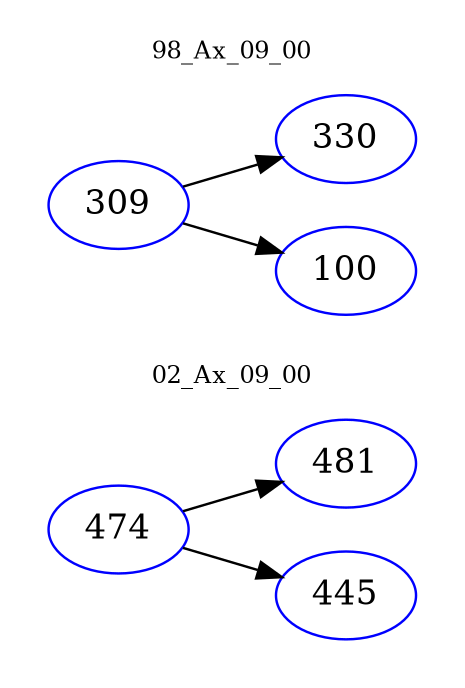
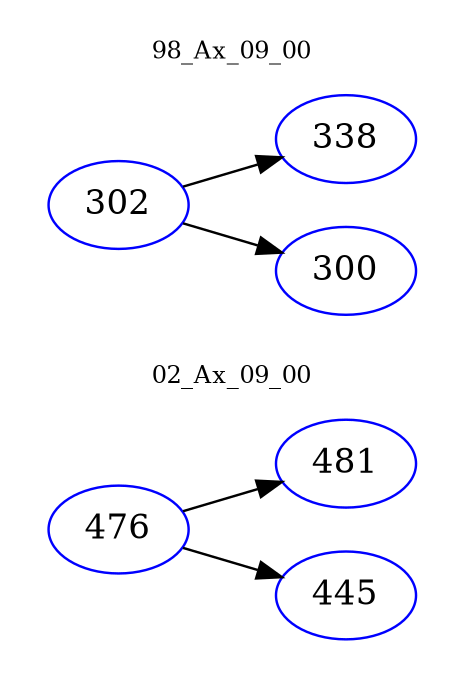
(346, 139) -> (346, 139)
(119, 205) -> (119, 205)
(346, 271) -> (346, 271)
(119, 530) -> (119, 530)
